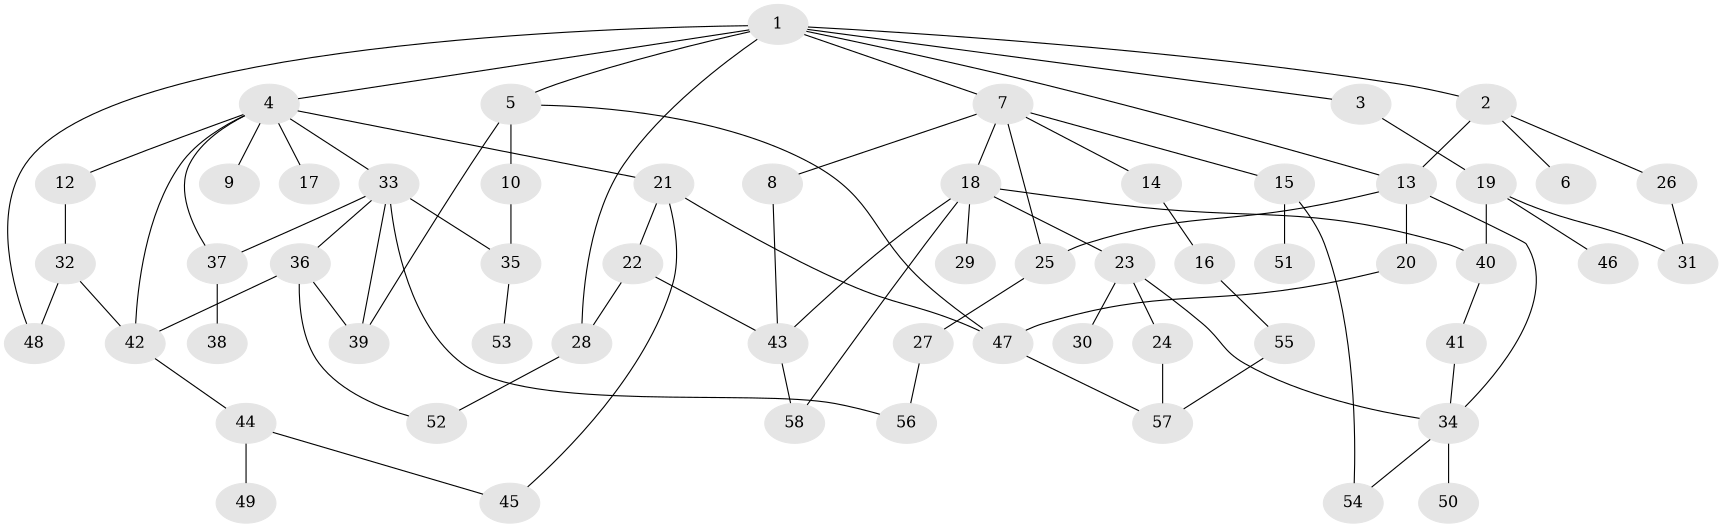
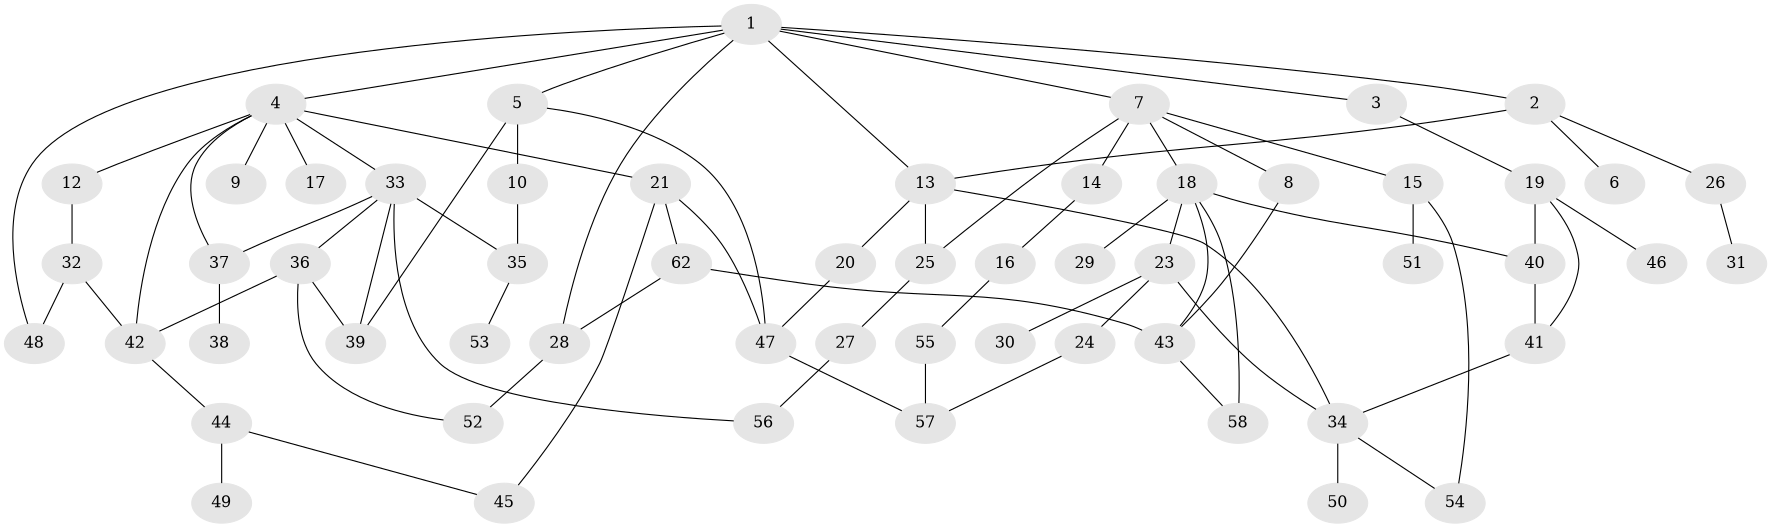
(1587, 224) -> (1579, 264)
(633, 264) -> (682, 264)
